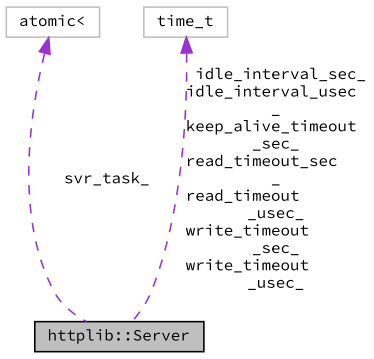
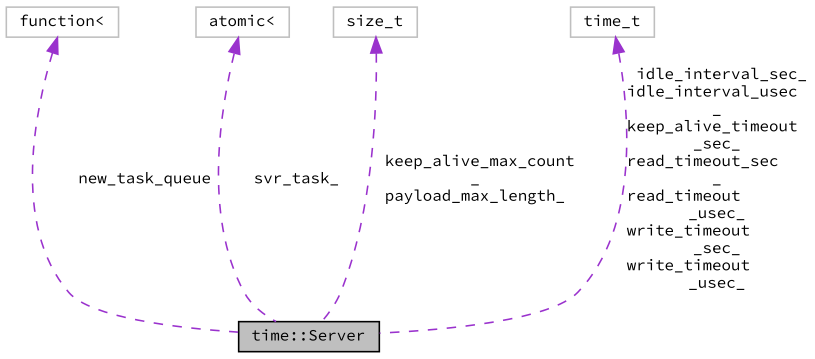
none -> (62, 22)
none -> (375, 22)
(119, 337) -> (309, 337)
